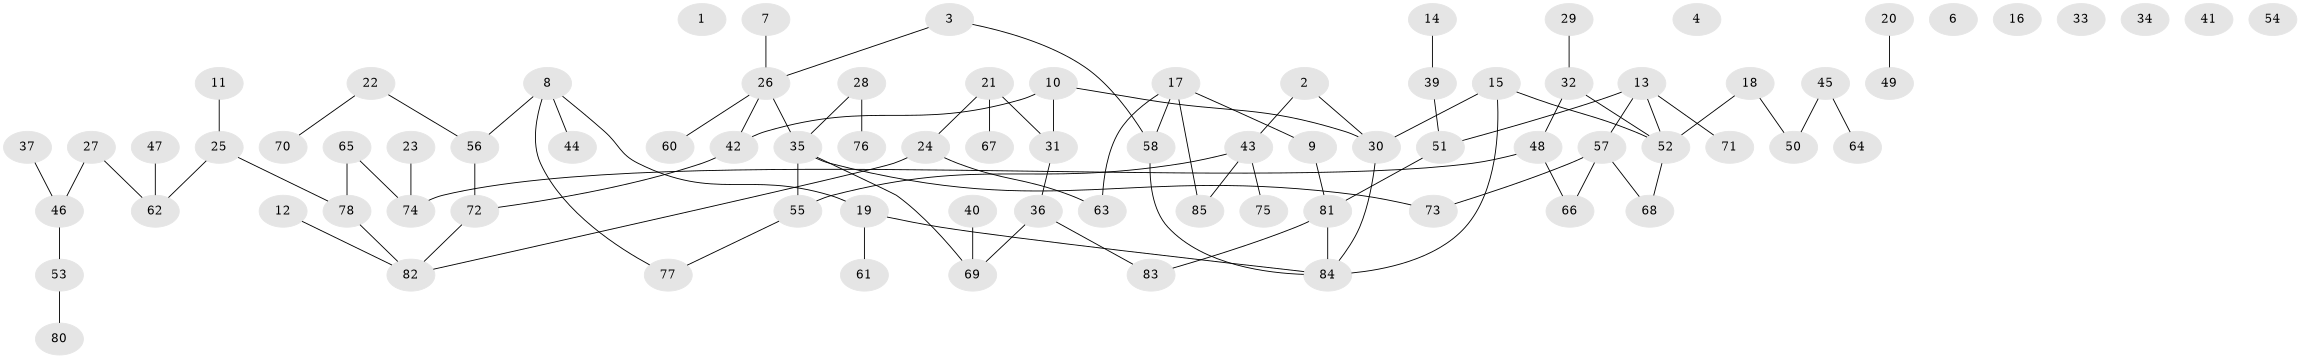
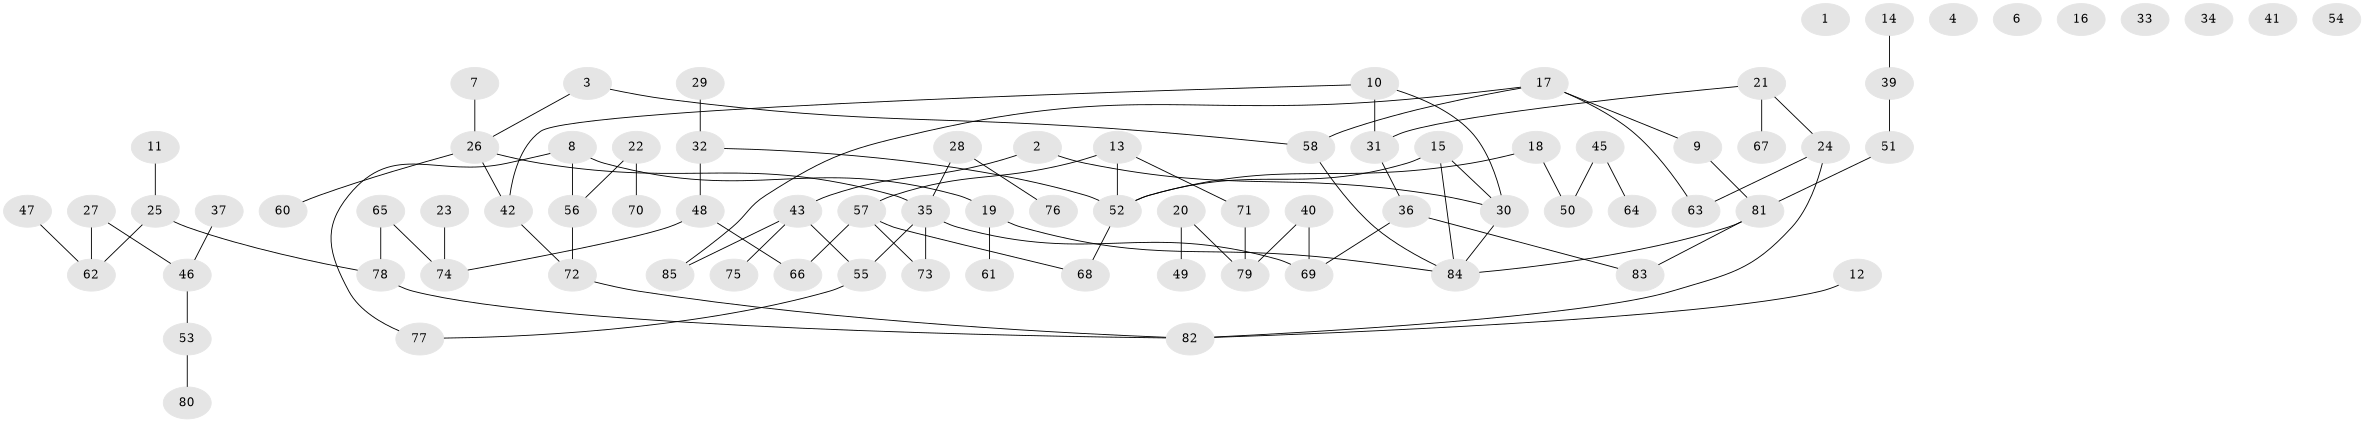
(1542, 118) -> none
(572, 147) -> none
none -> (1245, 275)
